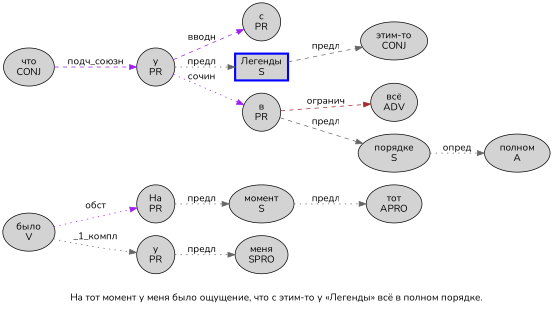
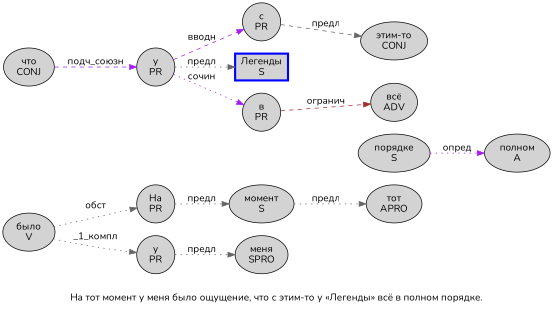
(322, 55) -> (317, 30)
(318, 130) -> none
(454, 153) -> (454, 153)
(92, 218) -> (92, 218)
